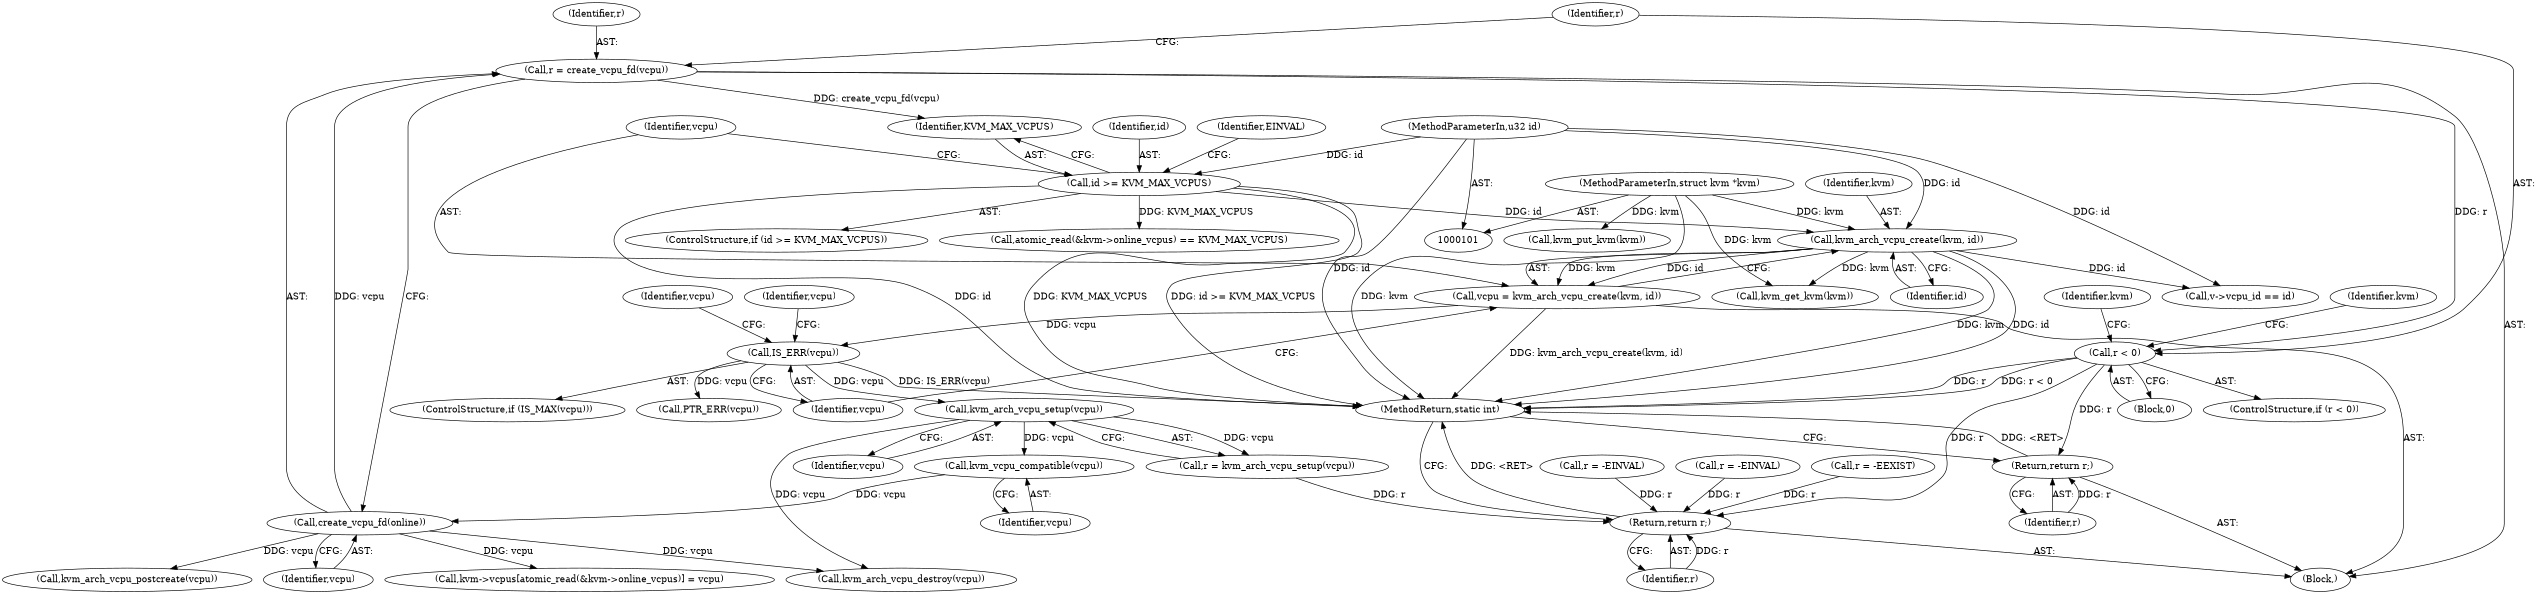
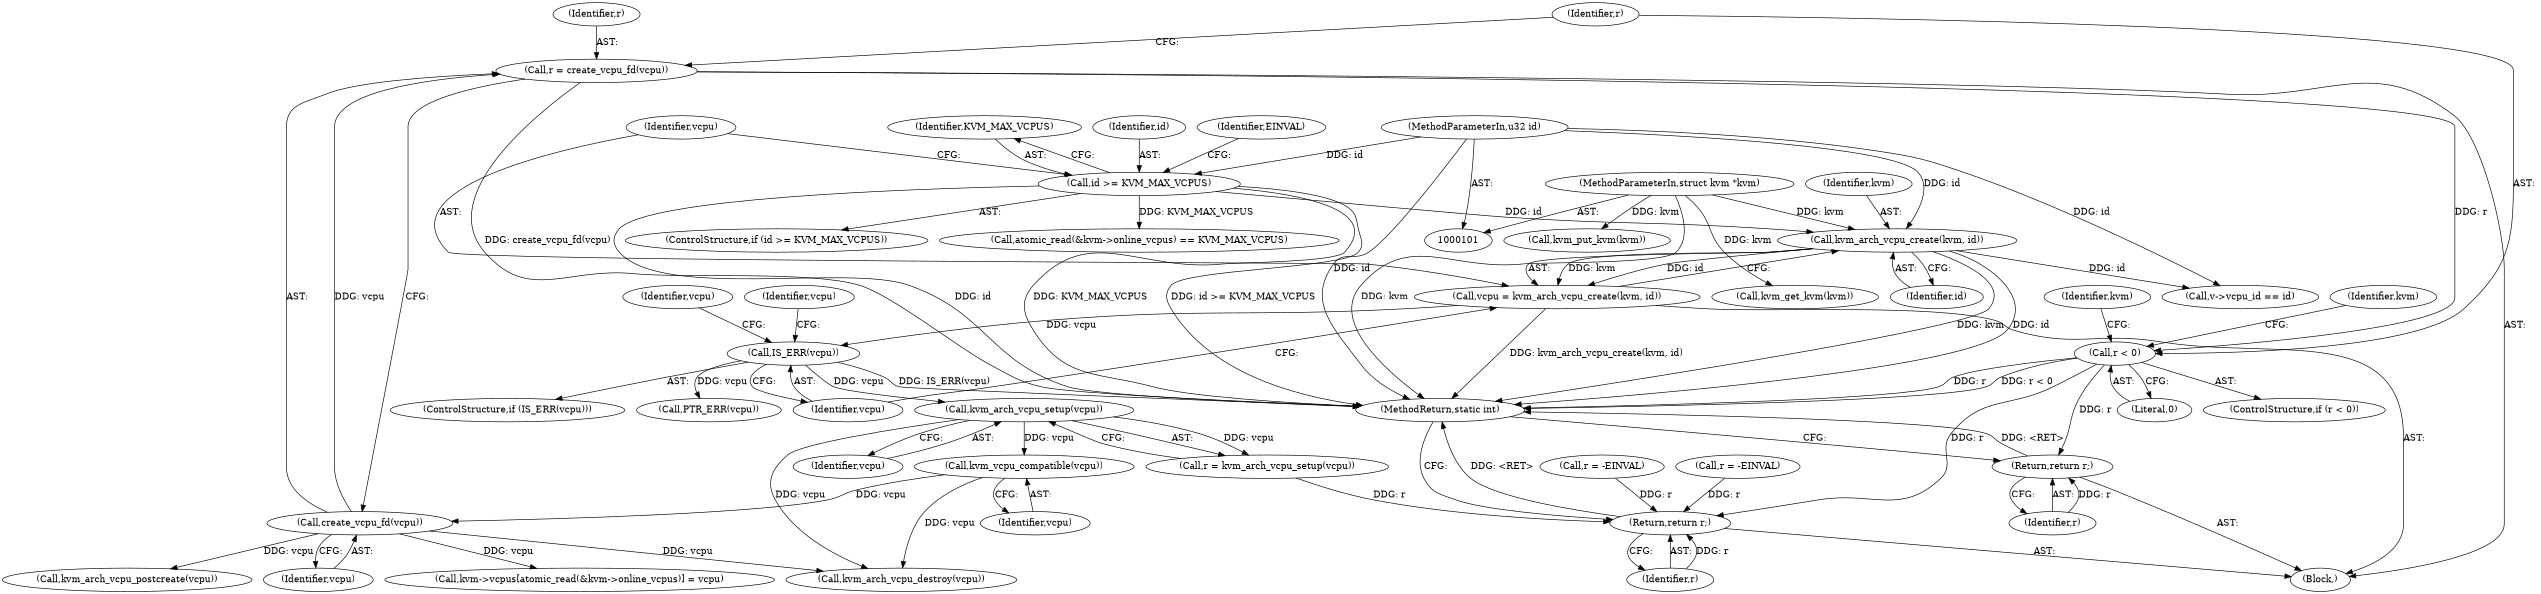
(788, 99) -> (849, 283)
(1840, 265) -> none
(507, 410) -> (507, 410)
(2155, 410) -> (2155, 410)
(1873, 467) -> none
none -> (929, 507)
(360, 523) -> (360, 523)
